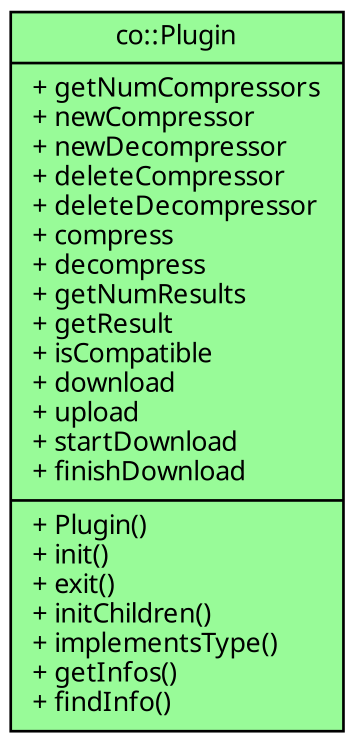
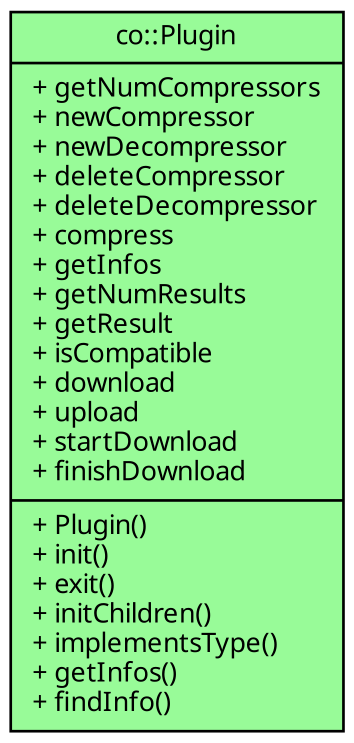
(119, 266) -> (98, 266)
